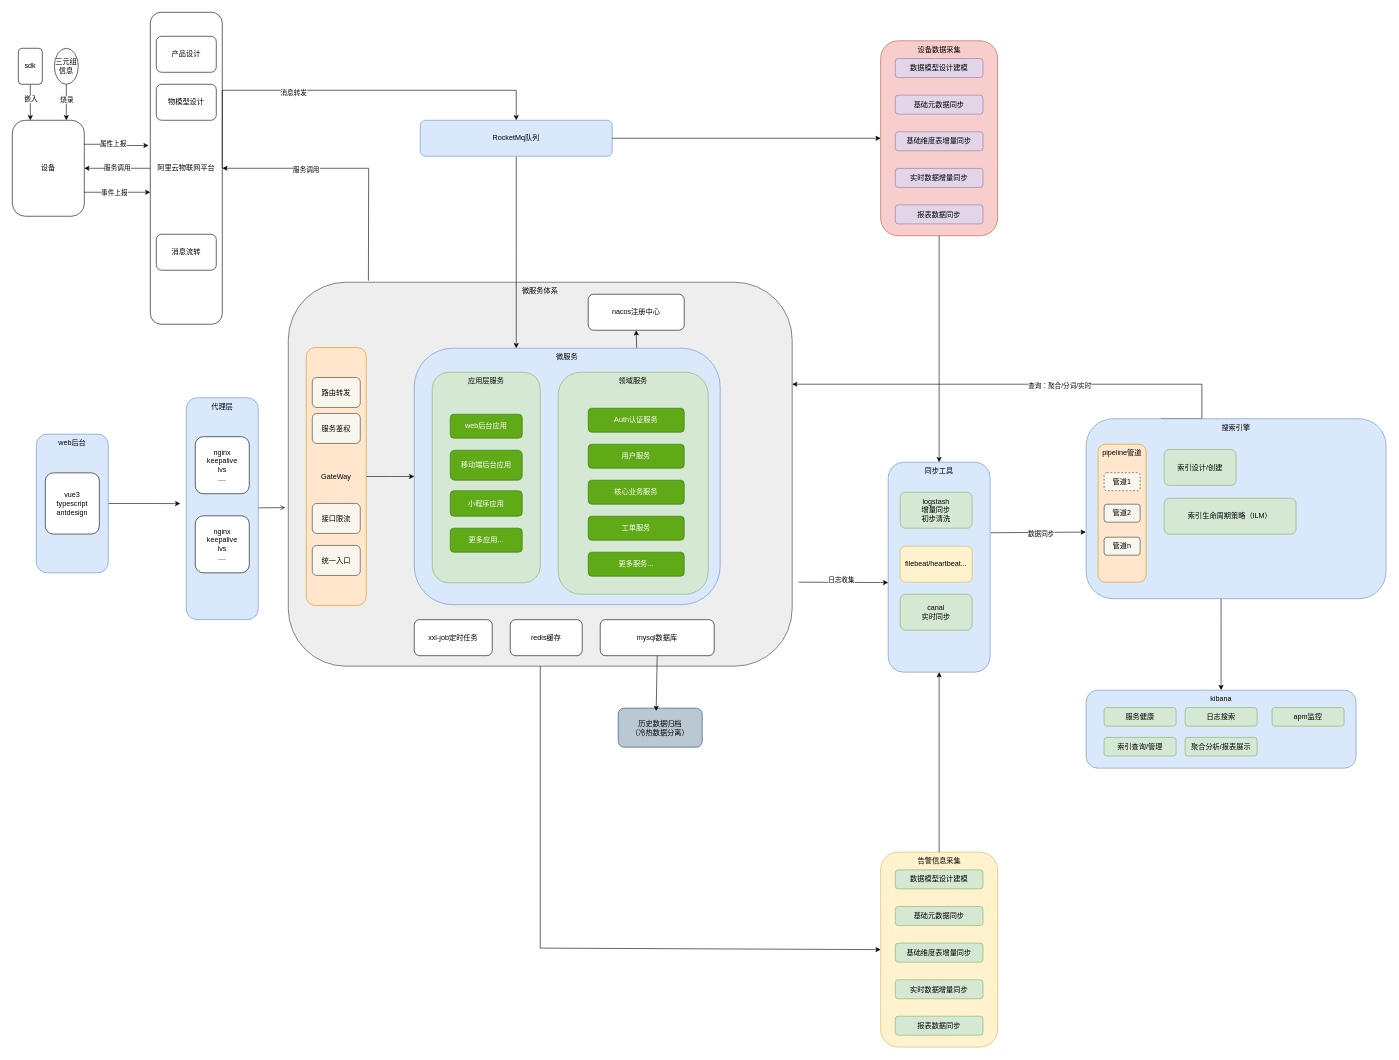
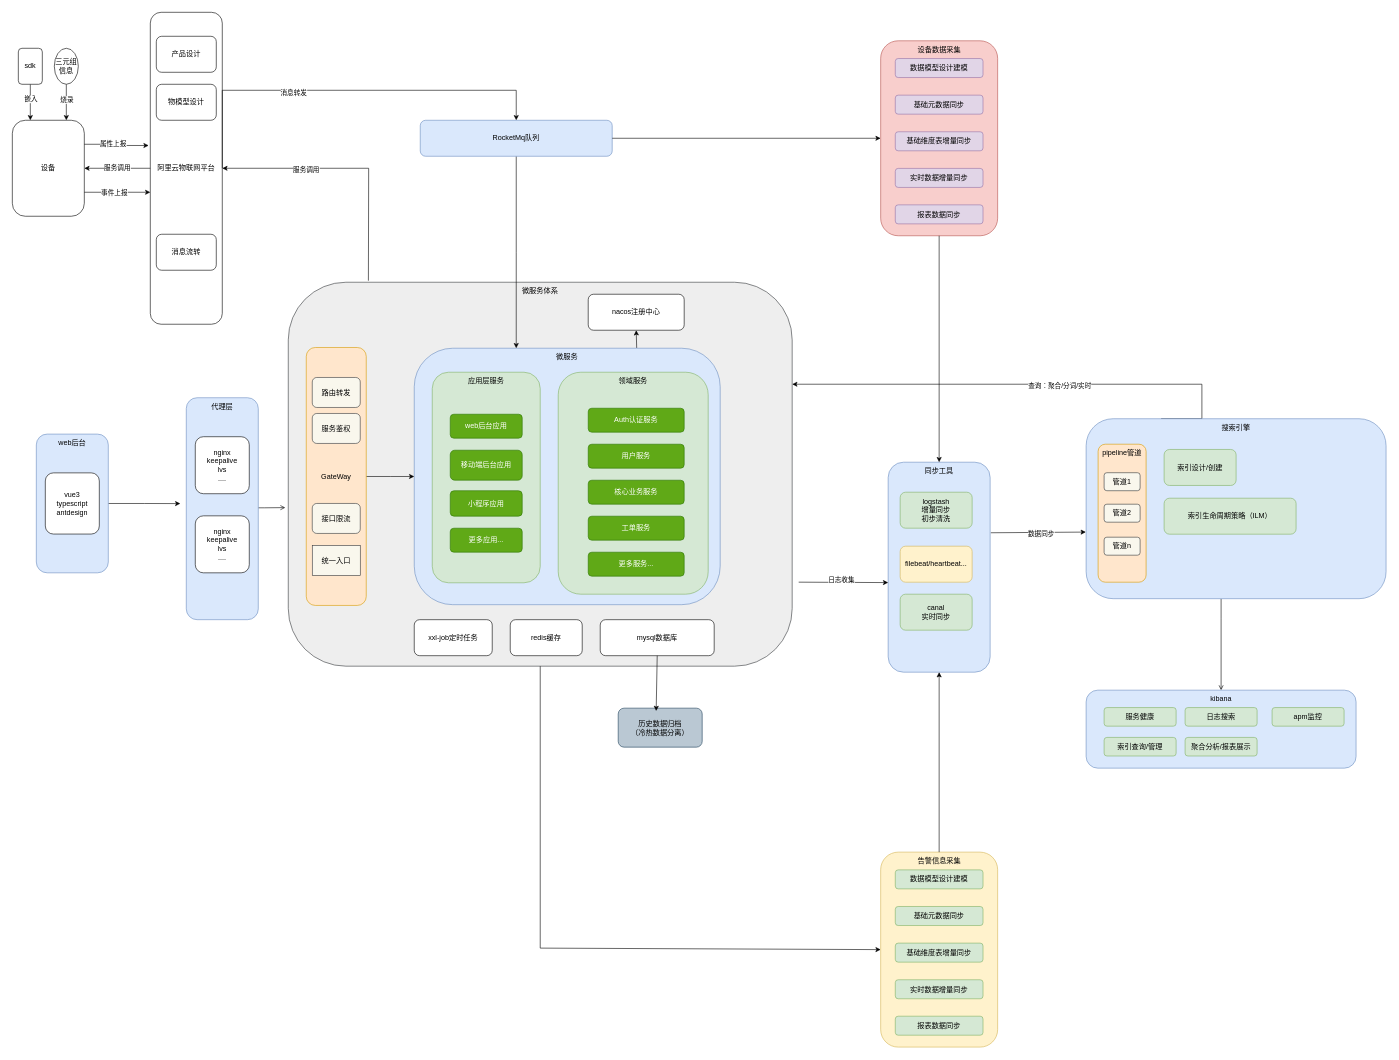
(1122, 482) -> (1122, 482)
(336, 561) -> (336, 561)
(1221, 684) -> (1221, 686)
